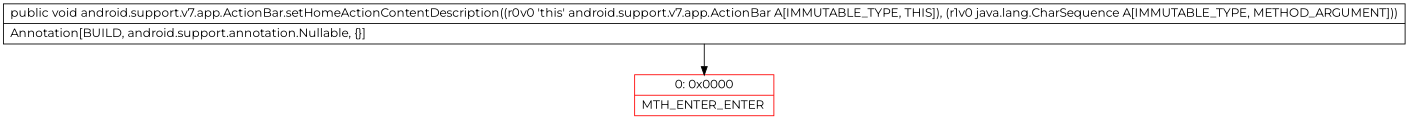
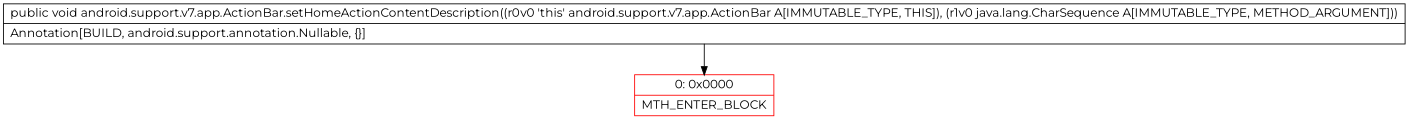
(703, 105) -> (704, 105)
